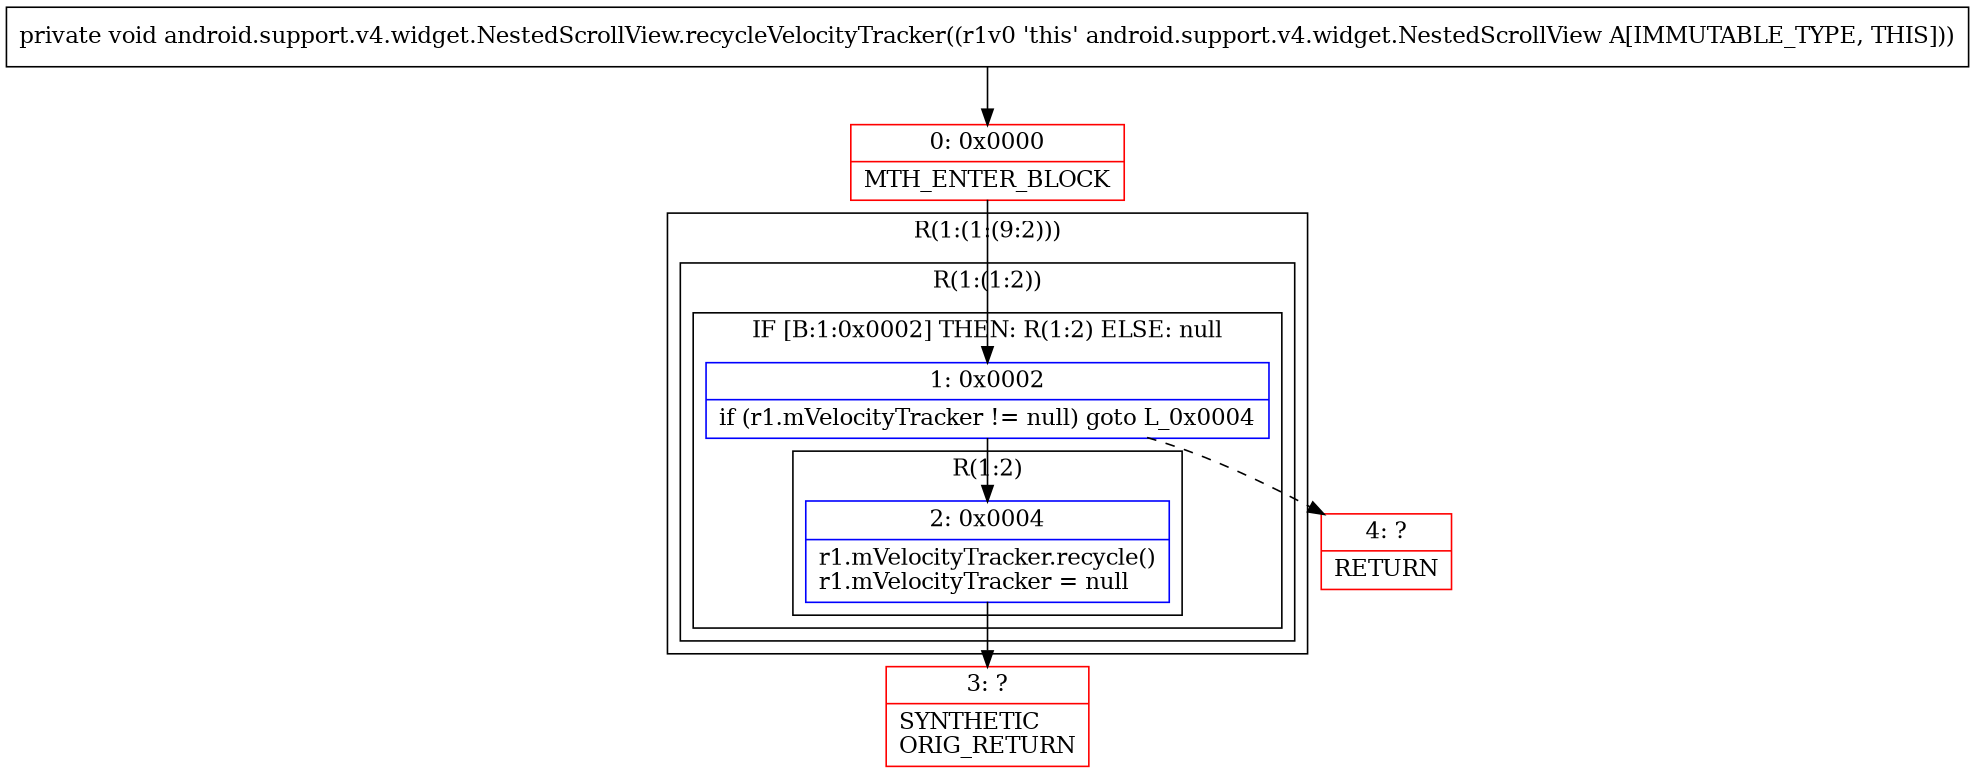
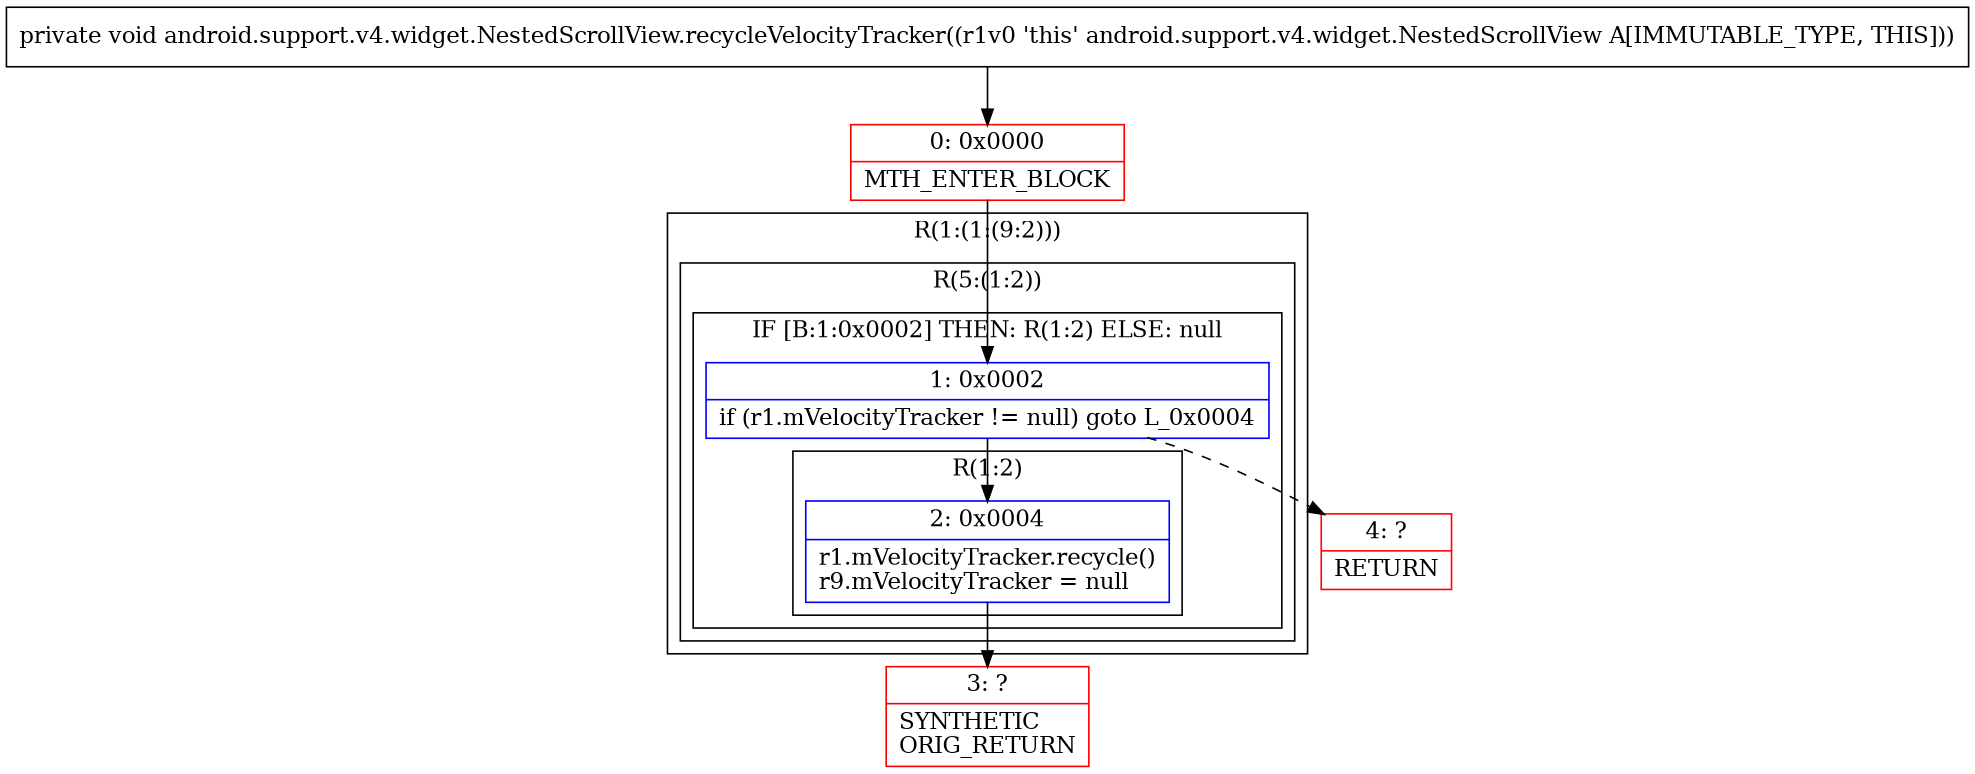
(988, 281) -> (988, 281)
(974, 582) -> (974, 582)
